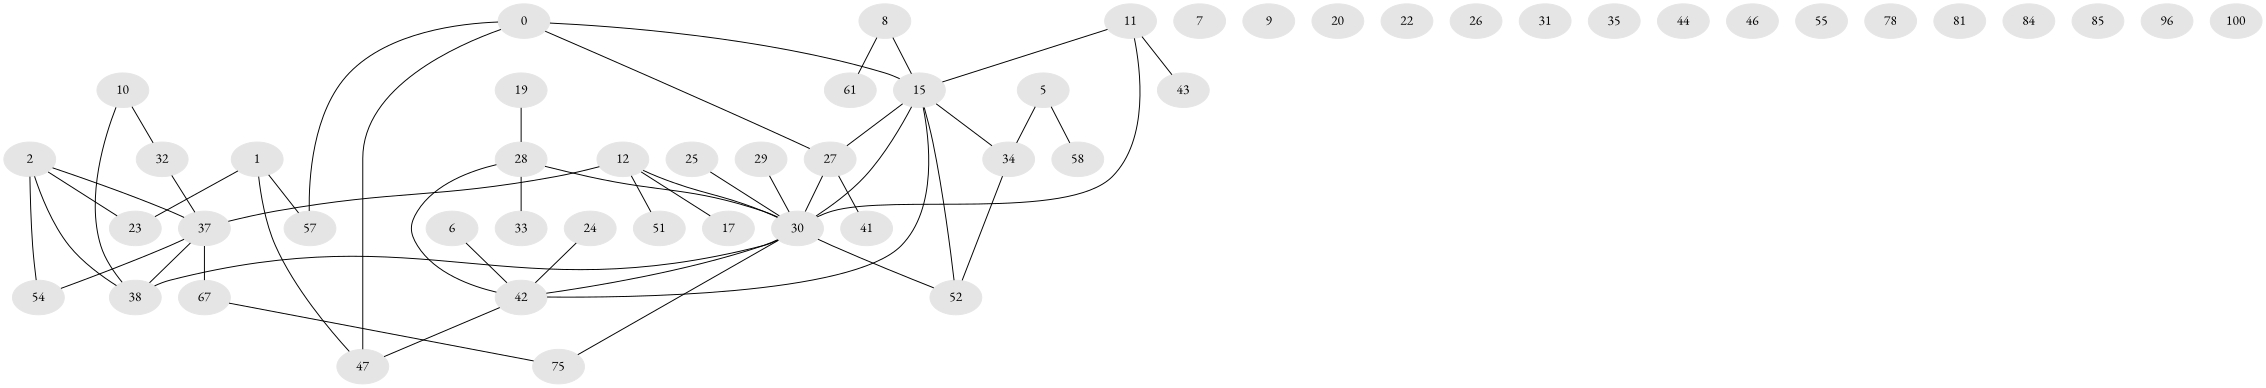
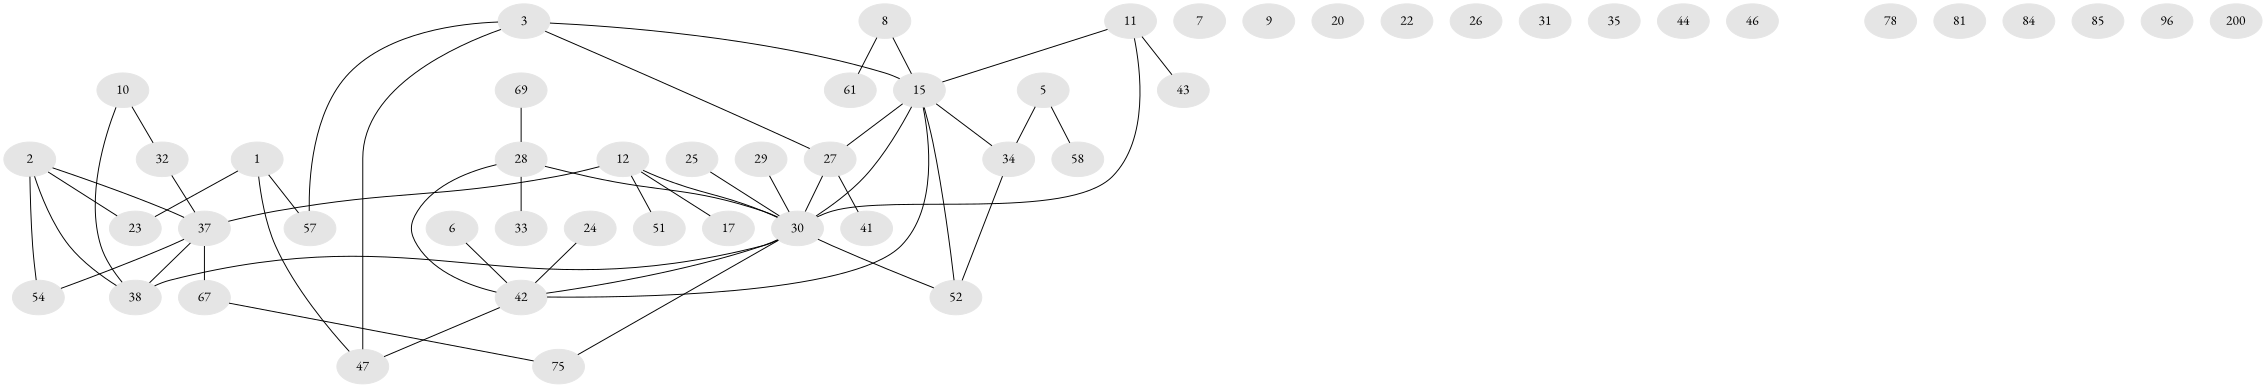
(524, 21) -> (524, 21)
(1822, 21) -> none
(2236, 21) -> (2236, 21)
(521, 90) -> (521, 90)
